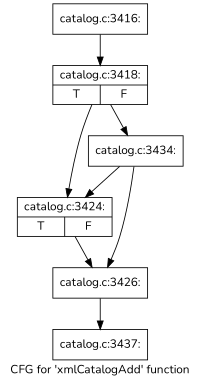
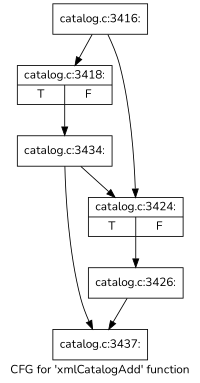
(78, 146) -> (129, 110)
(126, 214) -> (71, 245)
